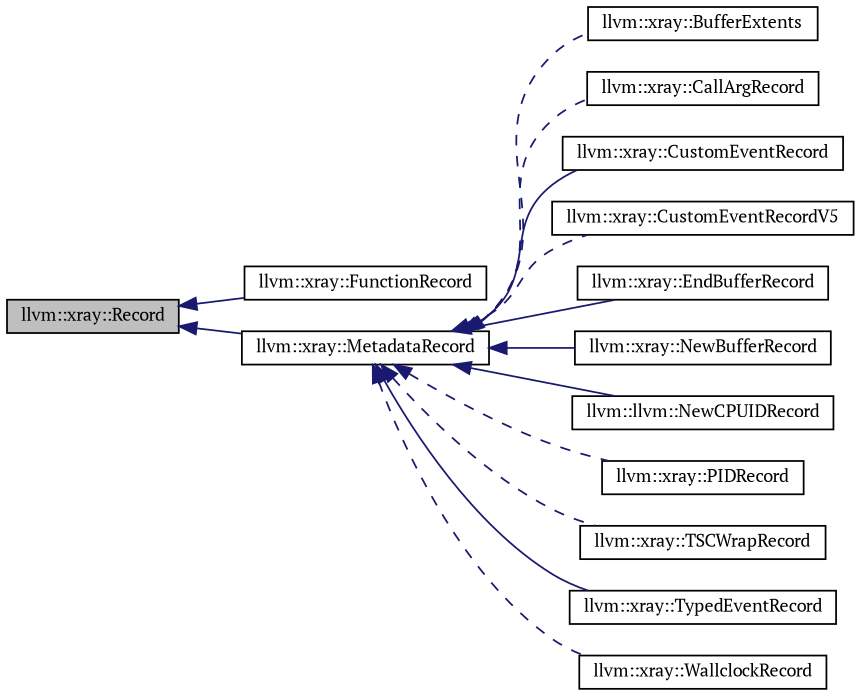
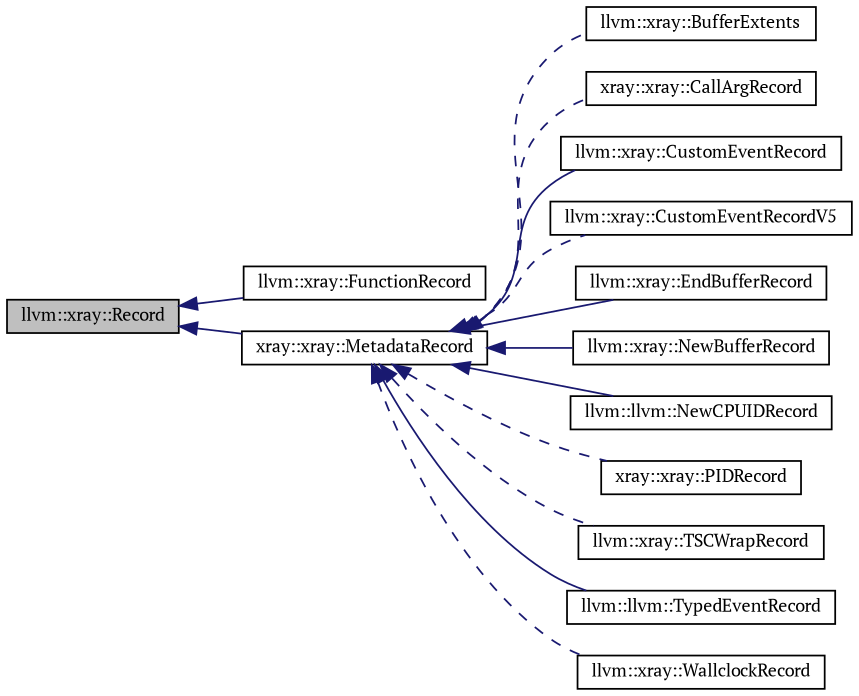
(703, 89) -> (701, 89)
(365, 348) -> (365, 348)
(703, 478) -> (701, 478)
(703, 607) -> (701, 607)
